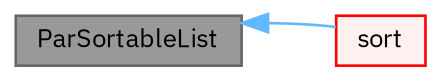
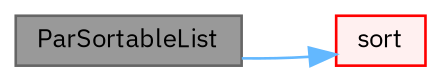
(302, 24) -> (275, 58)
